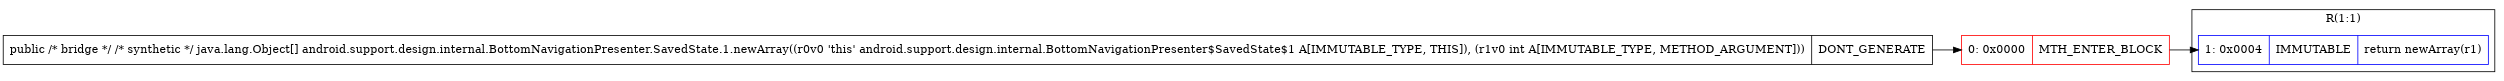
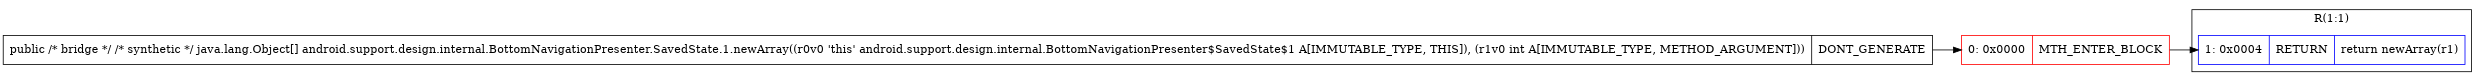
(2314, 50) -> (2302, 50)
